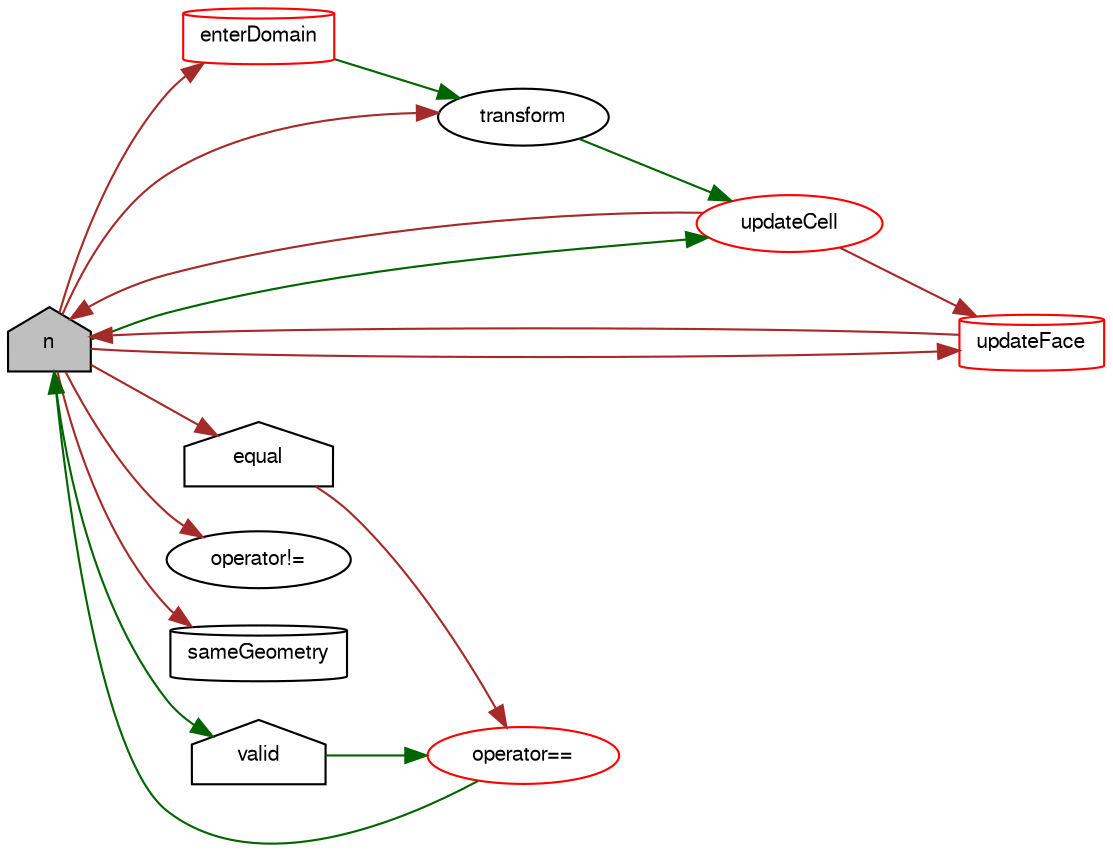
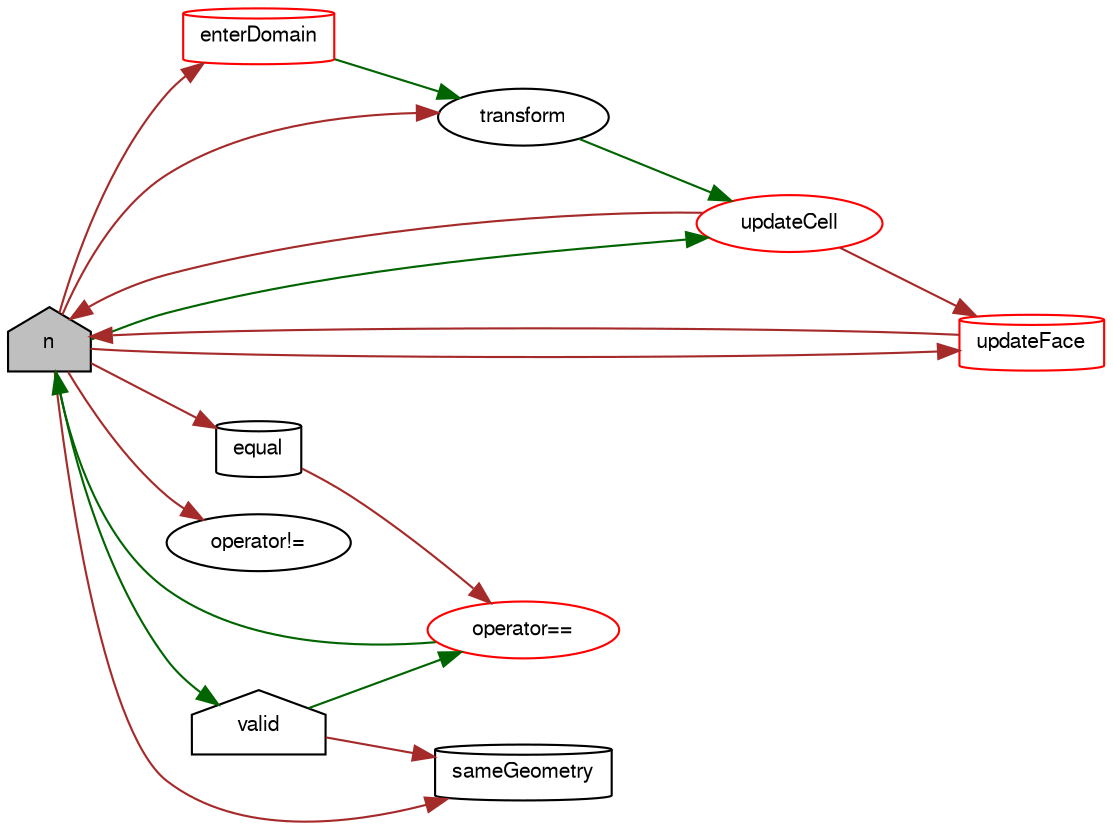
(259, 458) -> (259, 449)
none -> (370, 745)
